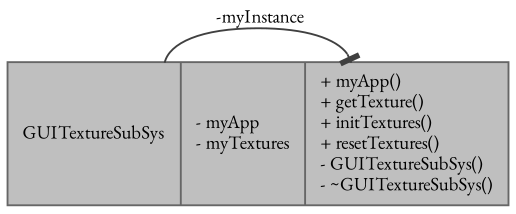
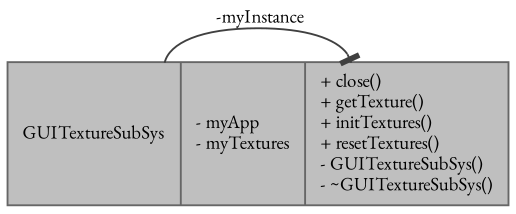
(361, 81) -> (351, 81)
